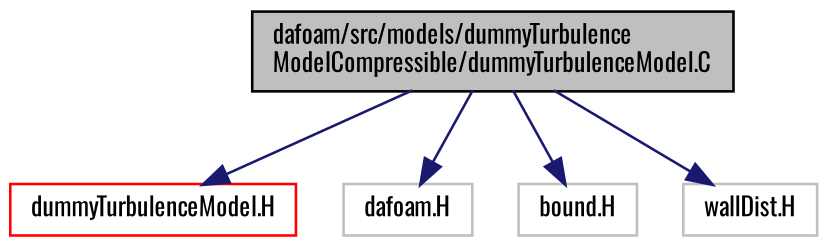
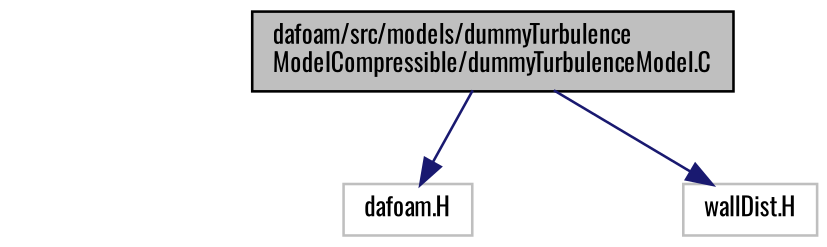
(153, 210) -> none
(578, 210) -> none
